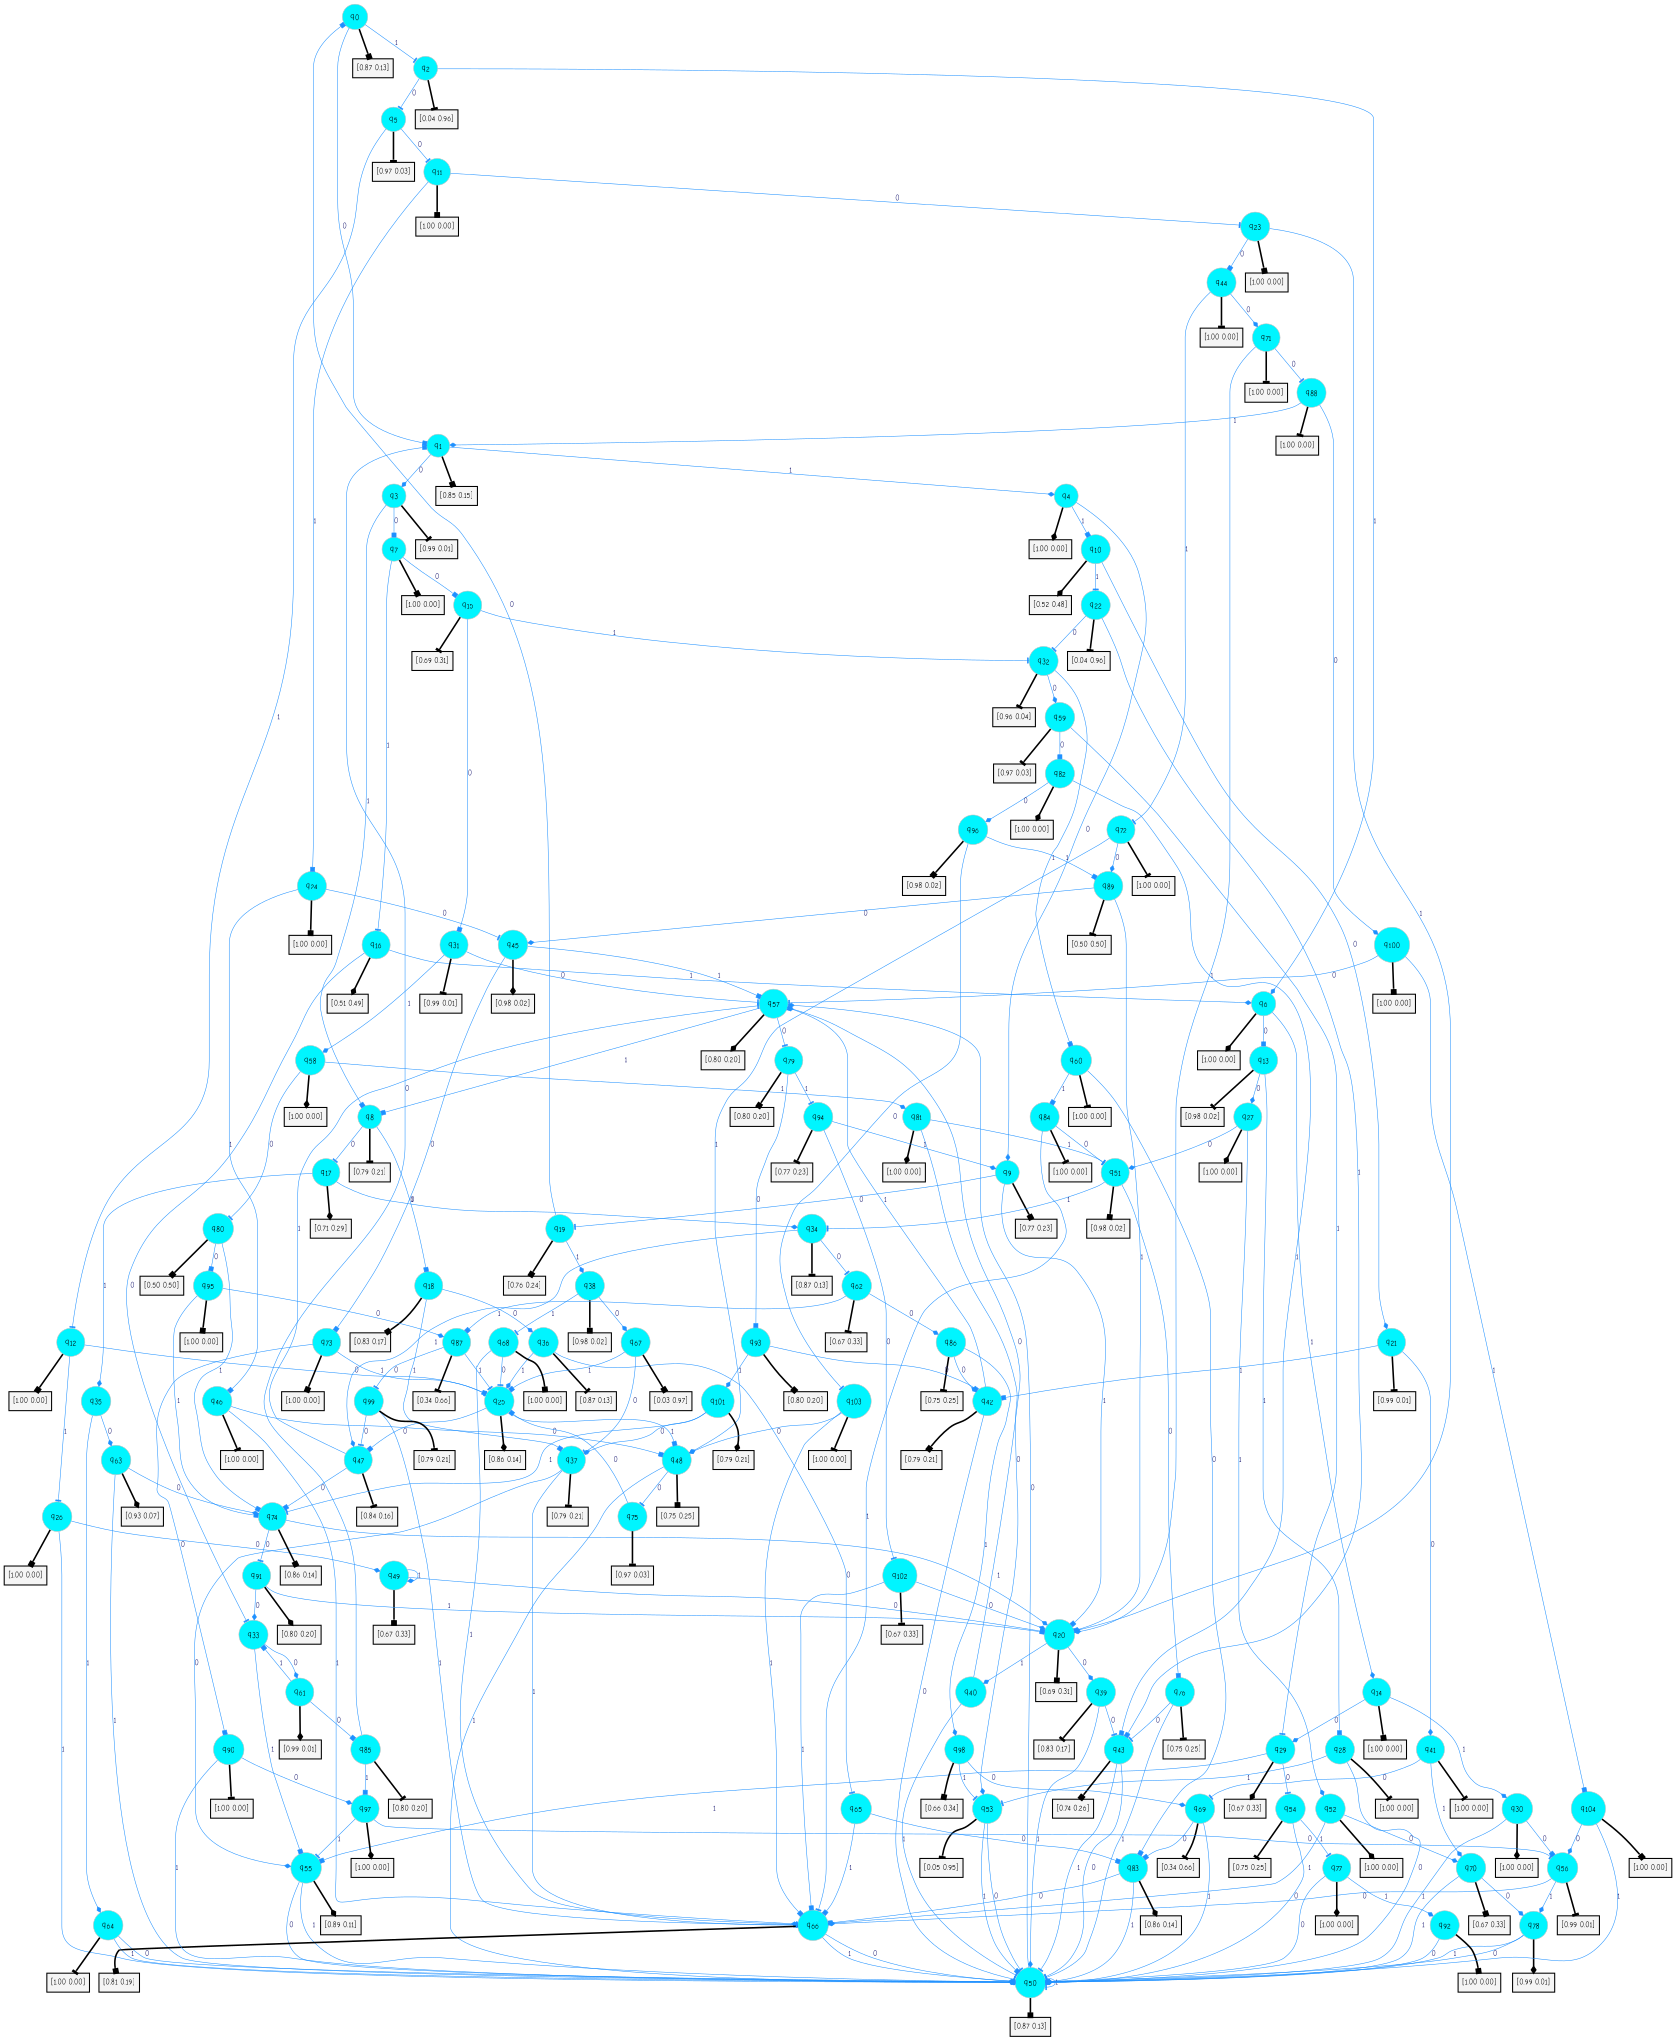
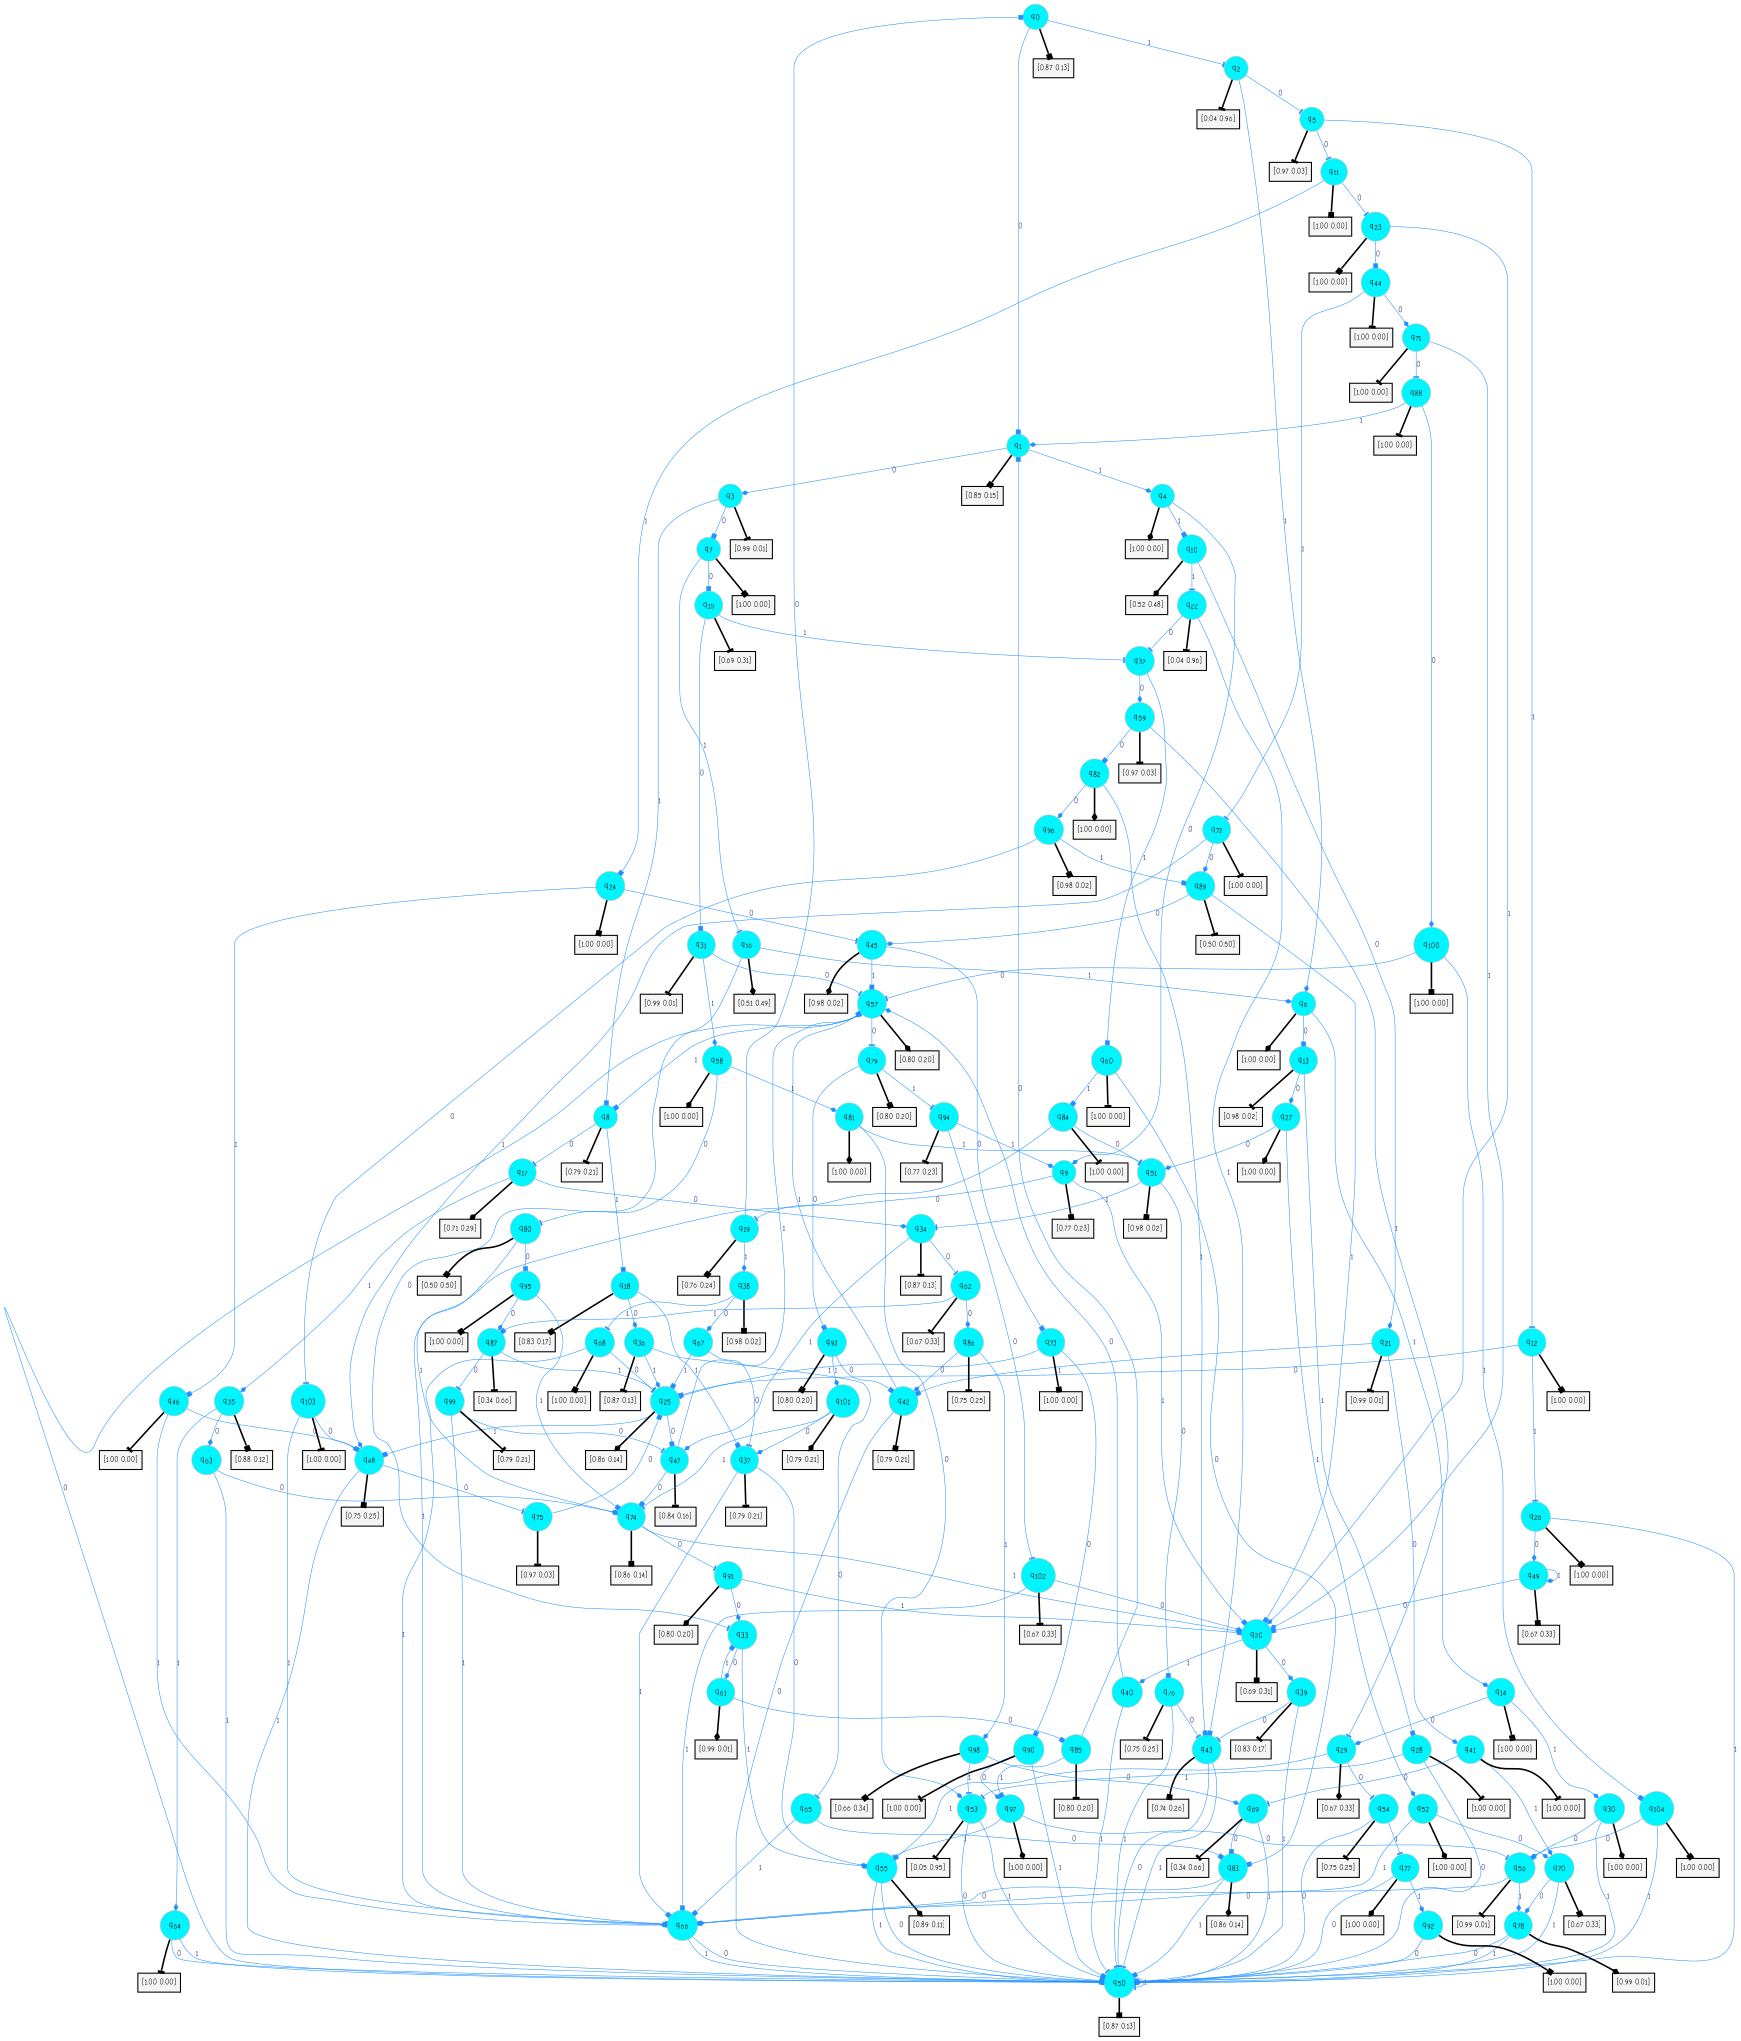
(1014, 717) -> none
(671, 1401) -> none
none -> (252, 1460)
(142, 1517) -> none
(119, 1983) -> none
